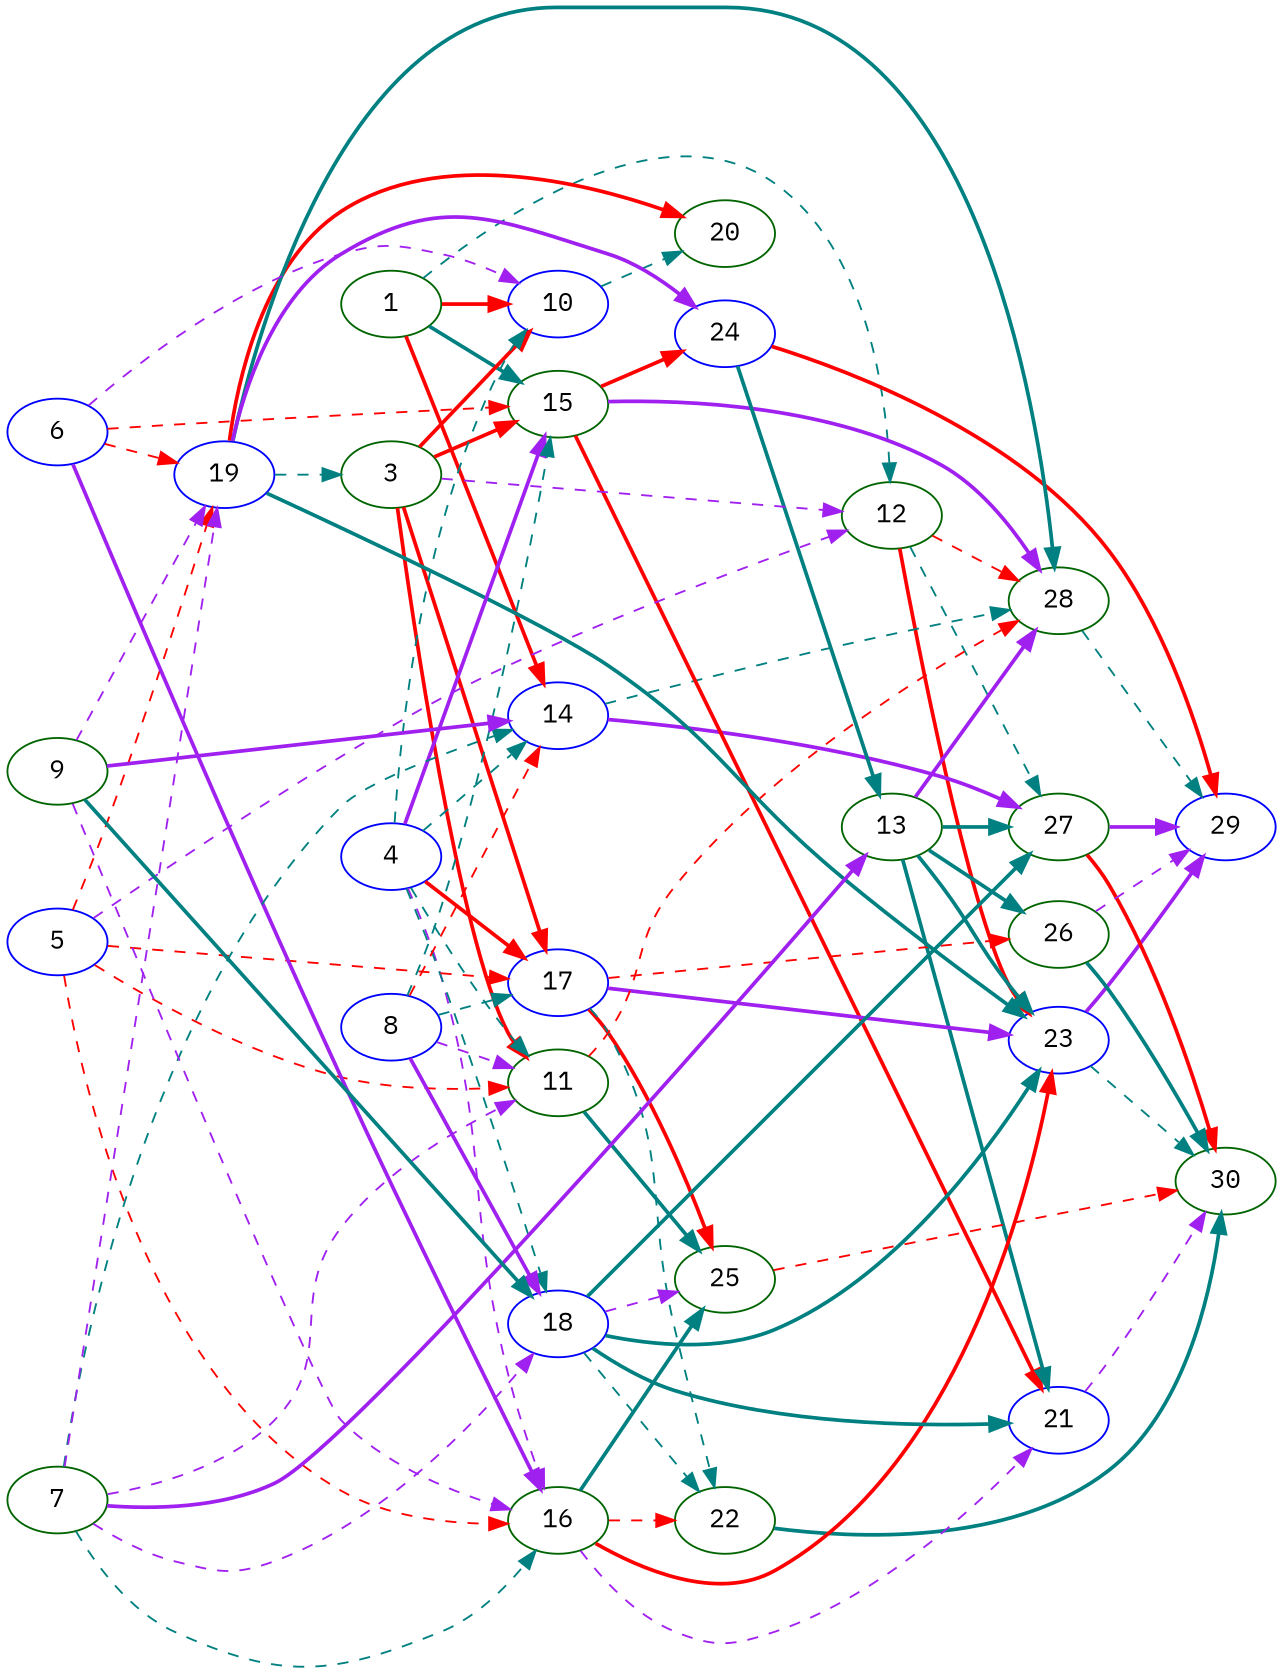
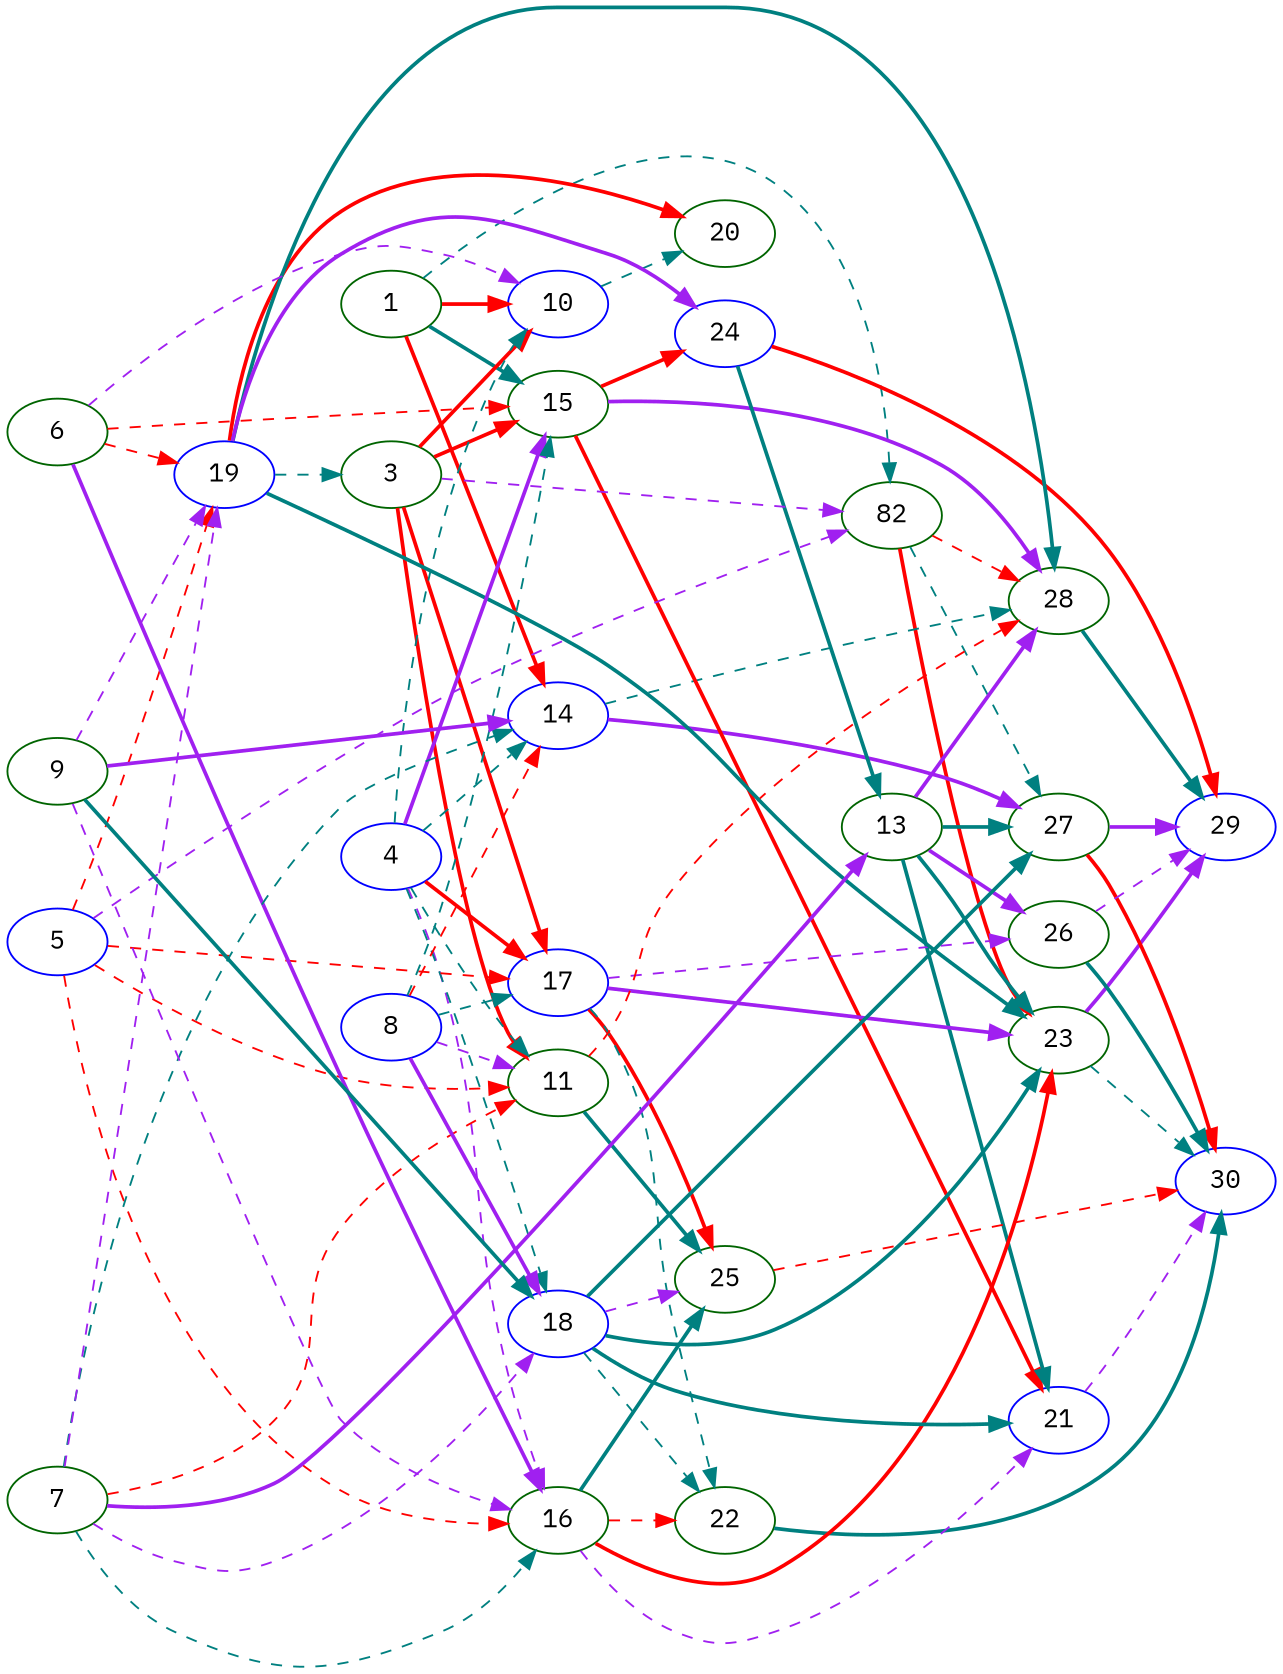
(57, 432) -> (57, 432)
(892, 515) -> (892, 515)
(1137, 706) -> (1137, 706)
(958, 869) -> (958, 869)
(799, 959) -> (799, 959)
(1059, 1040) -> (1059, 1040)
(1226, 1181) -> (1226, 1181)
(311, 1319) -> (311, 1319)
